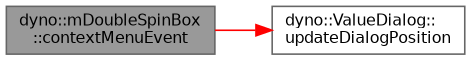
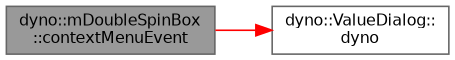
(368, 30) -> (361, 30)
